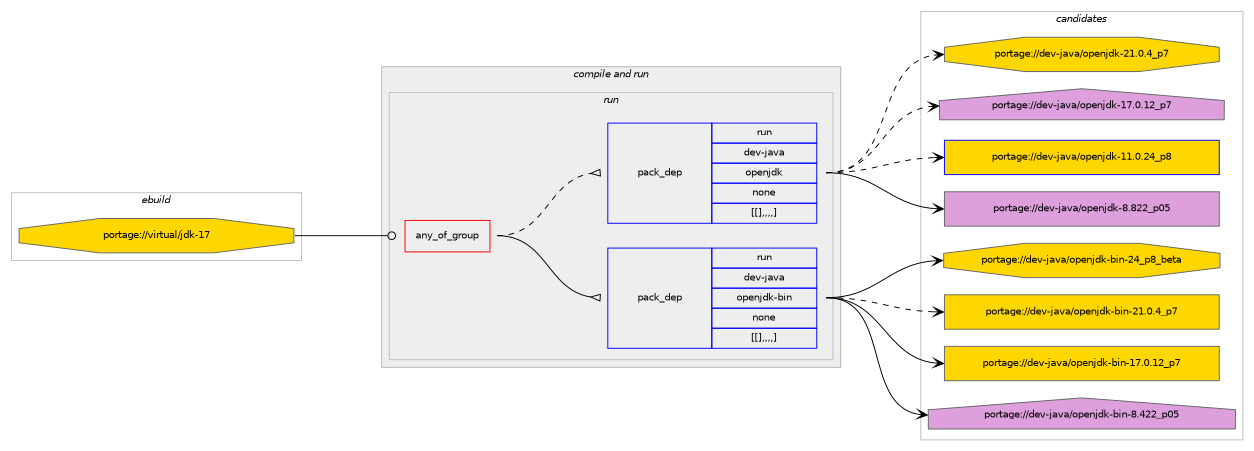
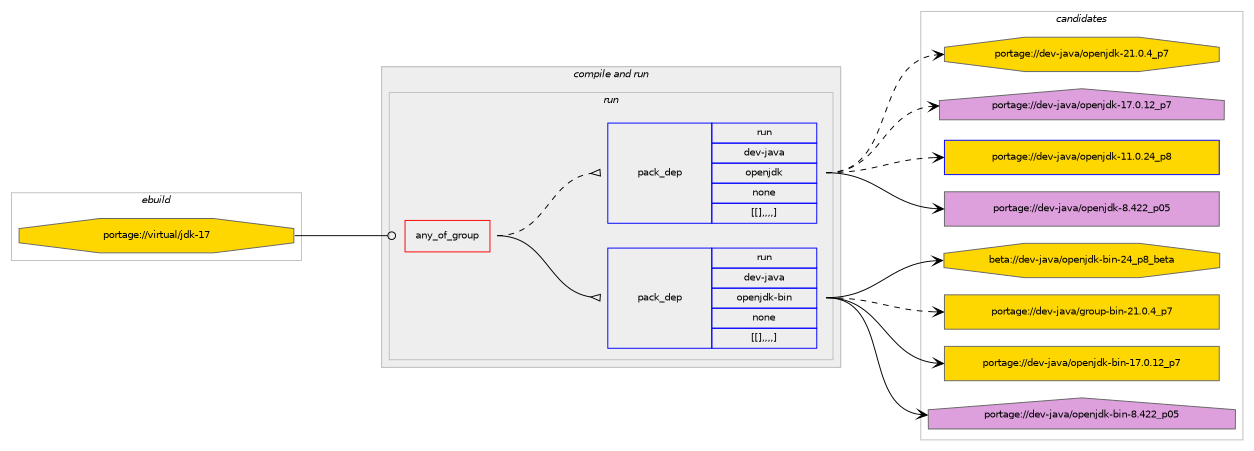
(1082, 209) -> (1082, 209)
(1082, 260) -> (1082, 260)
(1082, 312) -> (1082, 312)
